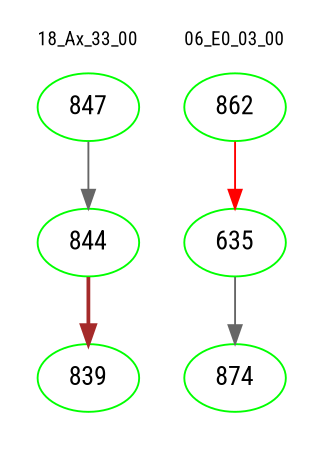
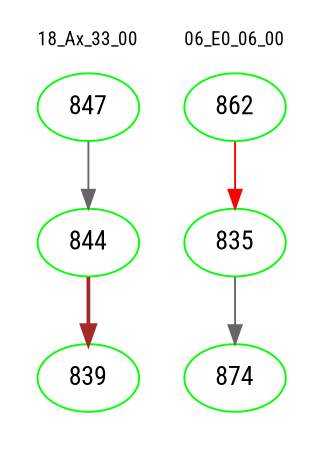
(235, 40) -> (235, 40)
(235, 243) -> (235, 243)
